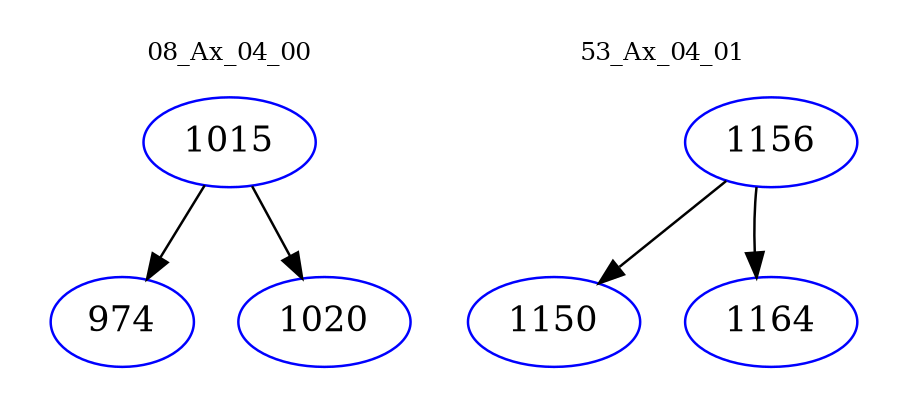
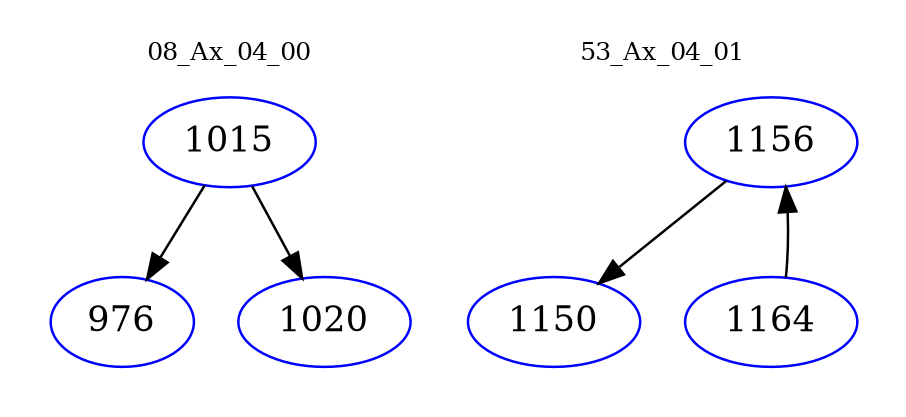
(755, 220) -> (788, 245)
(122, 322) -> (122, 322)
